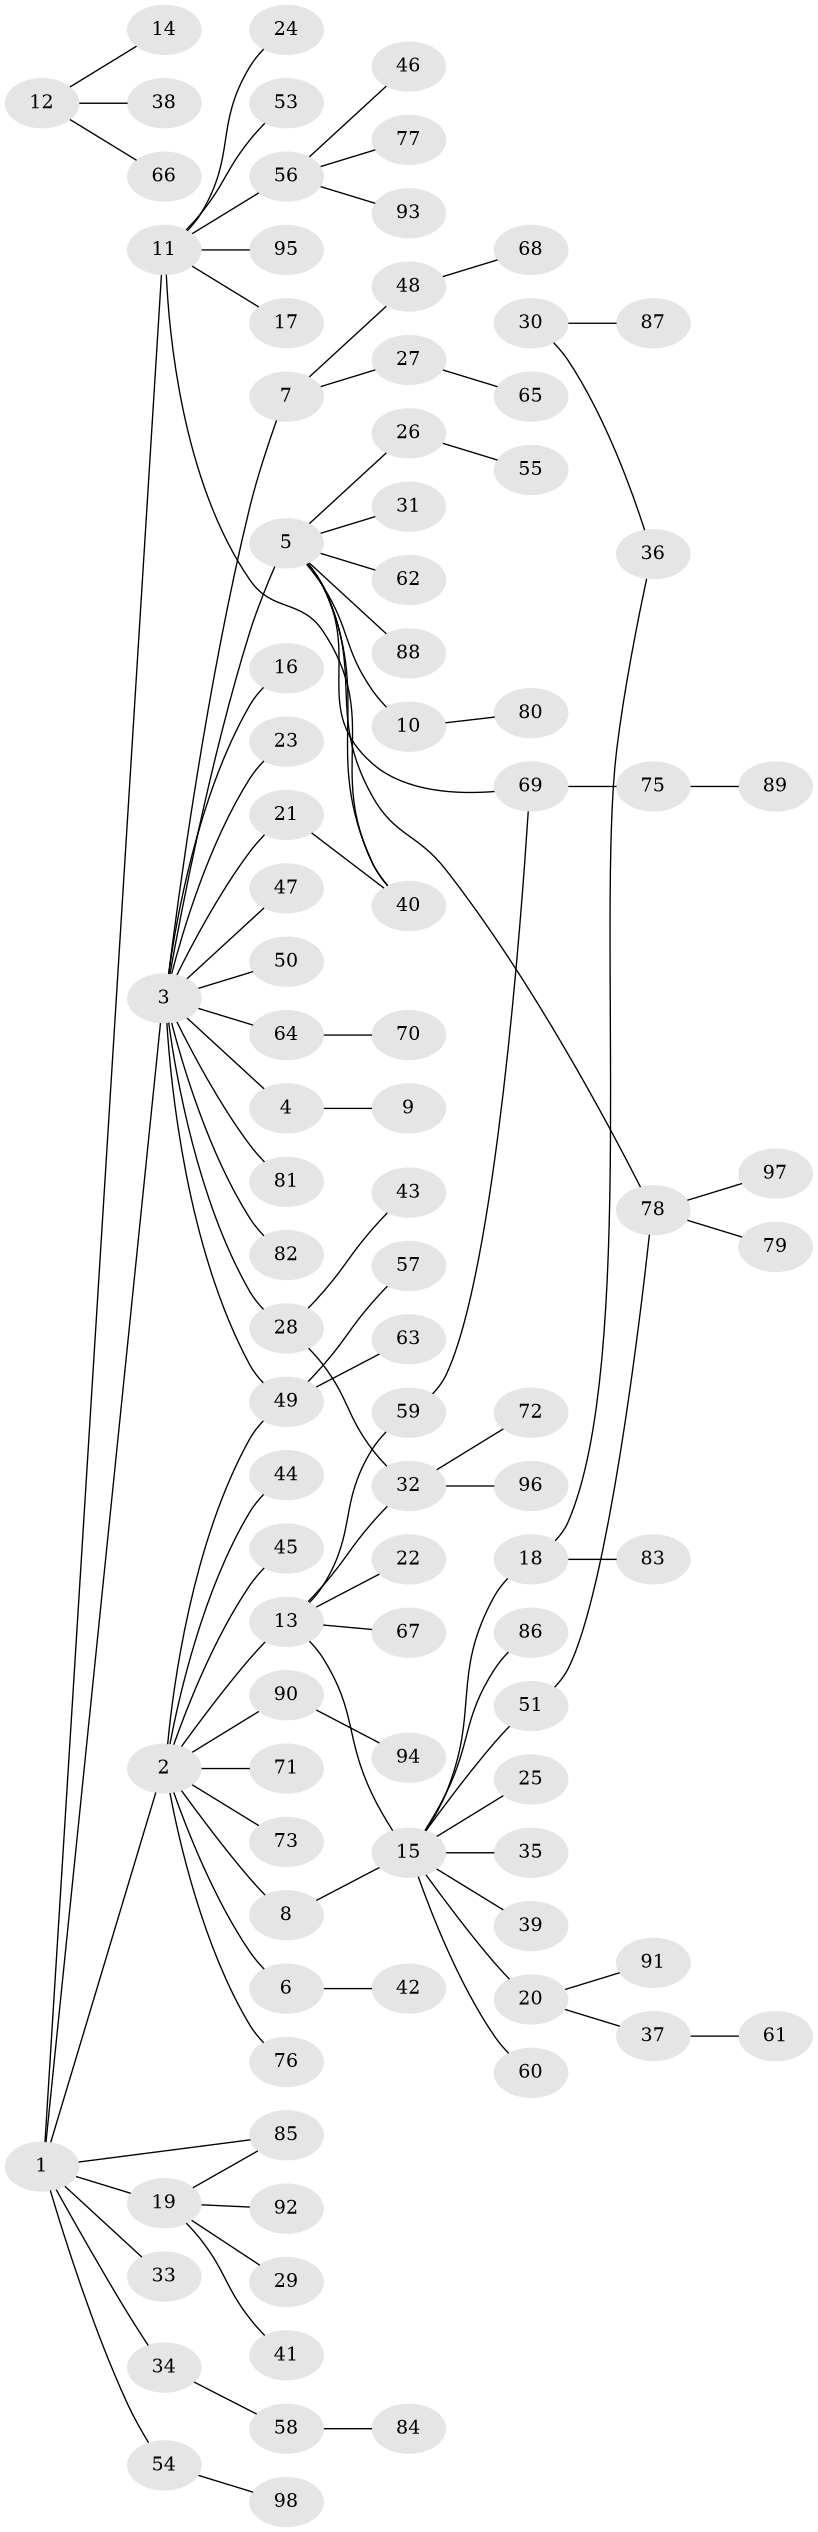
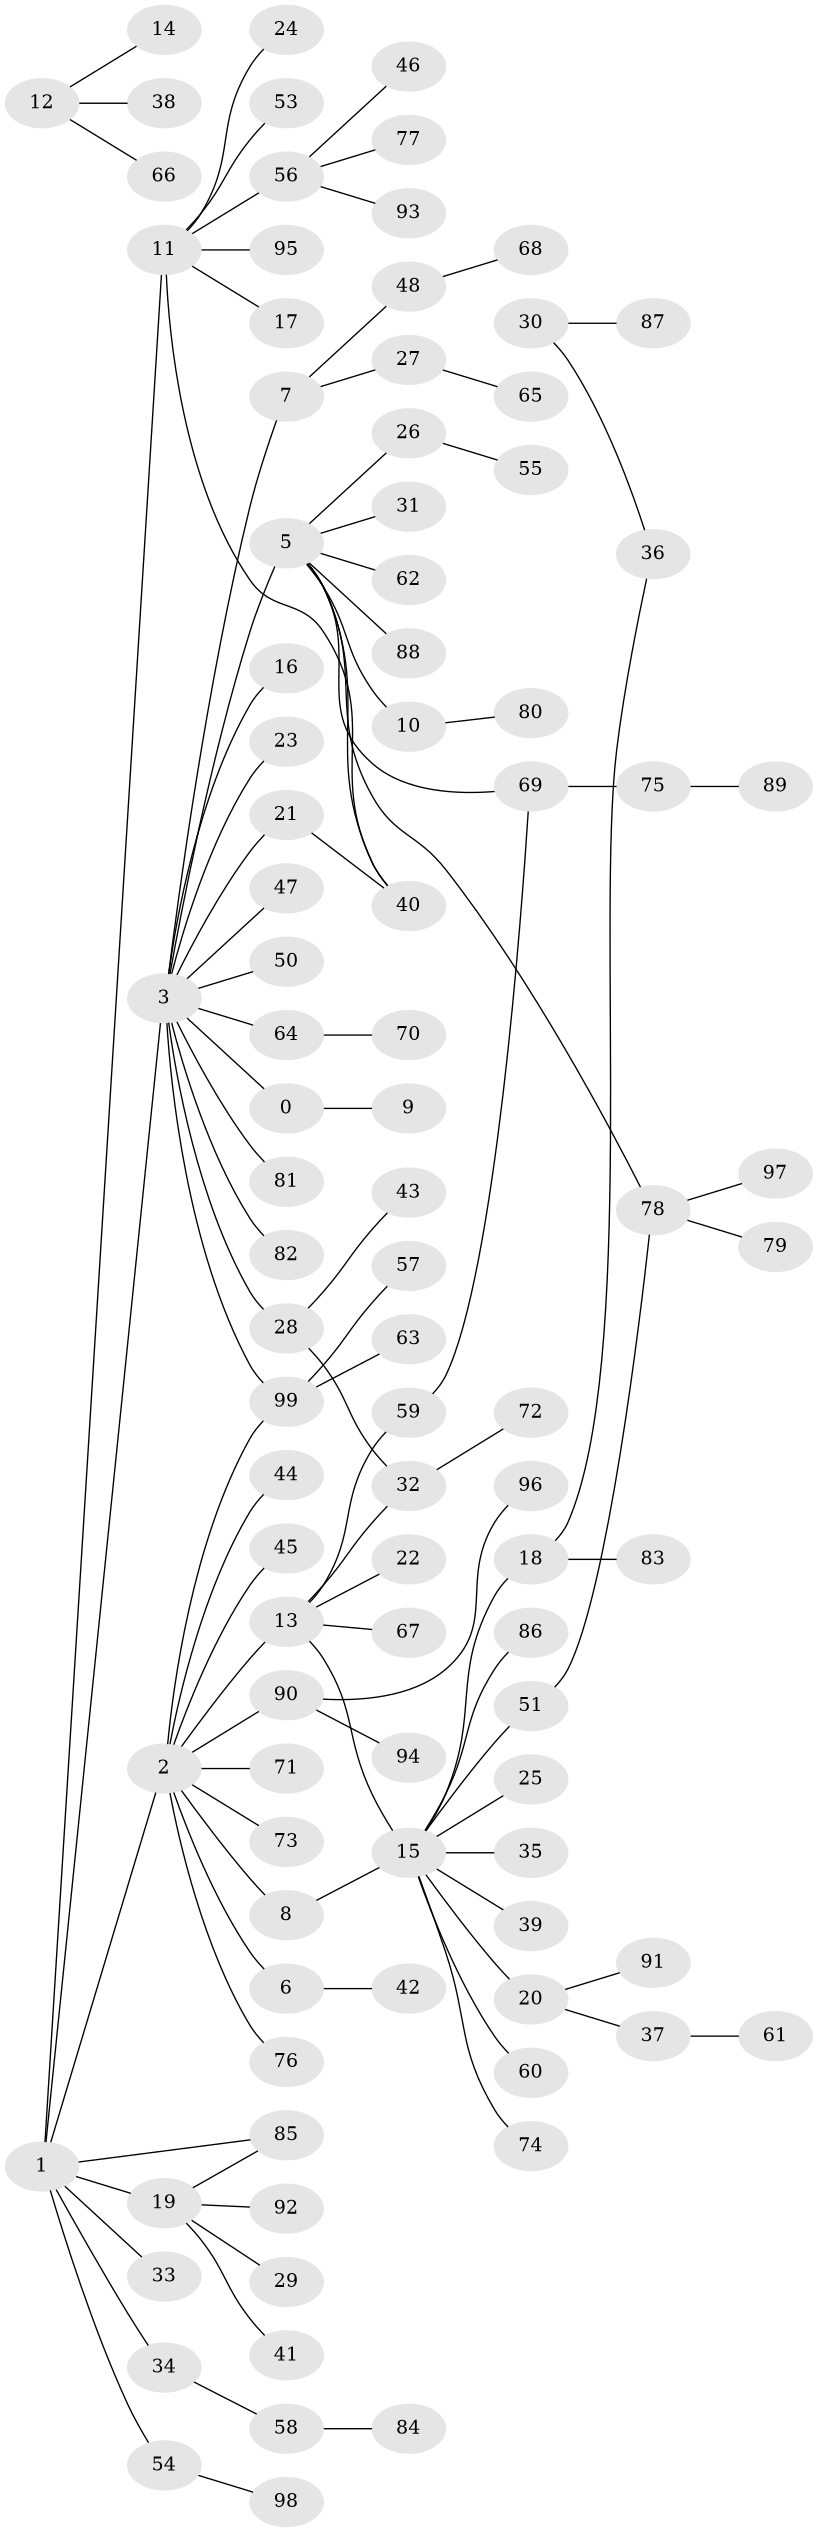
(287, 1108) -> (287, 1108)
(287, 1402) -> (287, 1402)
(470, 1486) -> (463, 1650)
none -> (531, 2146)
